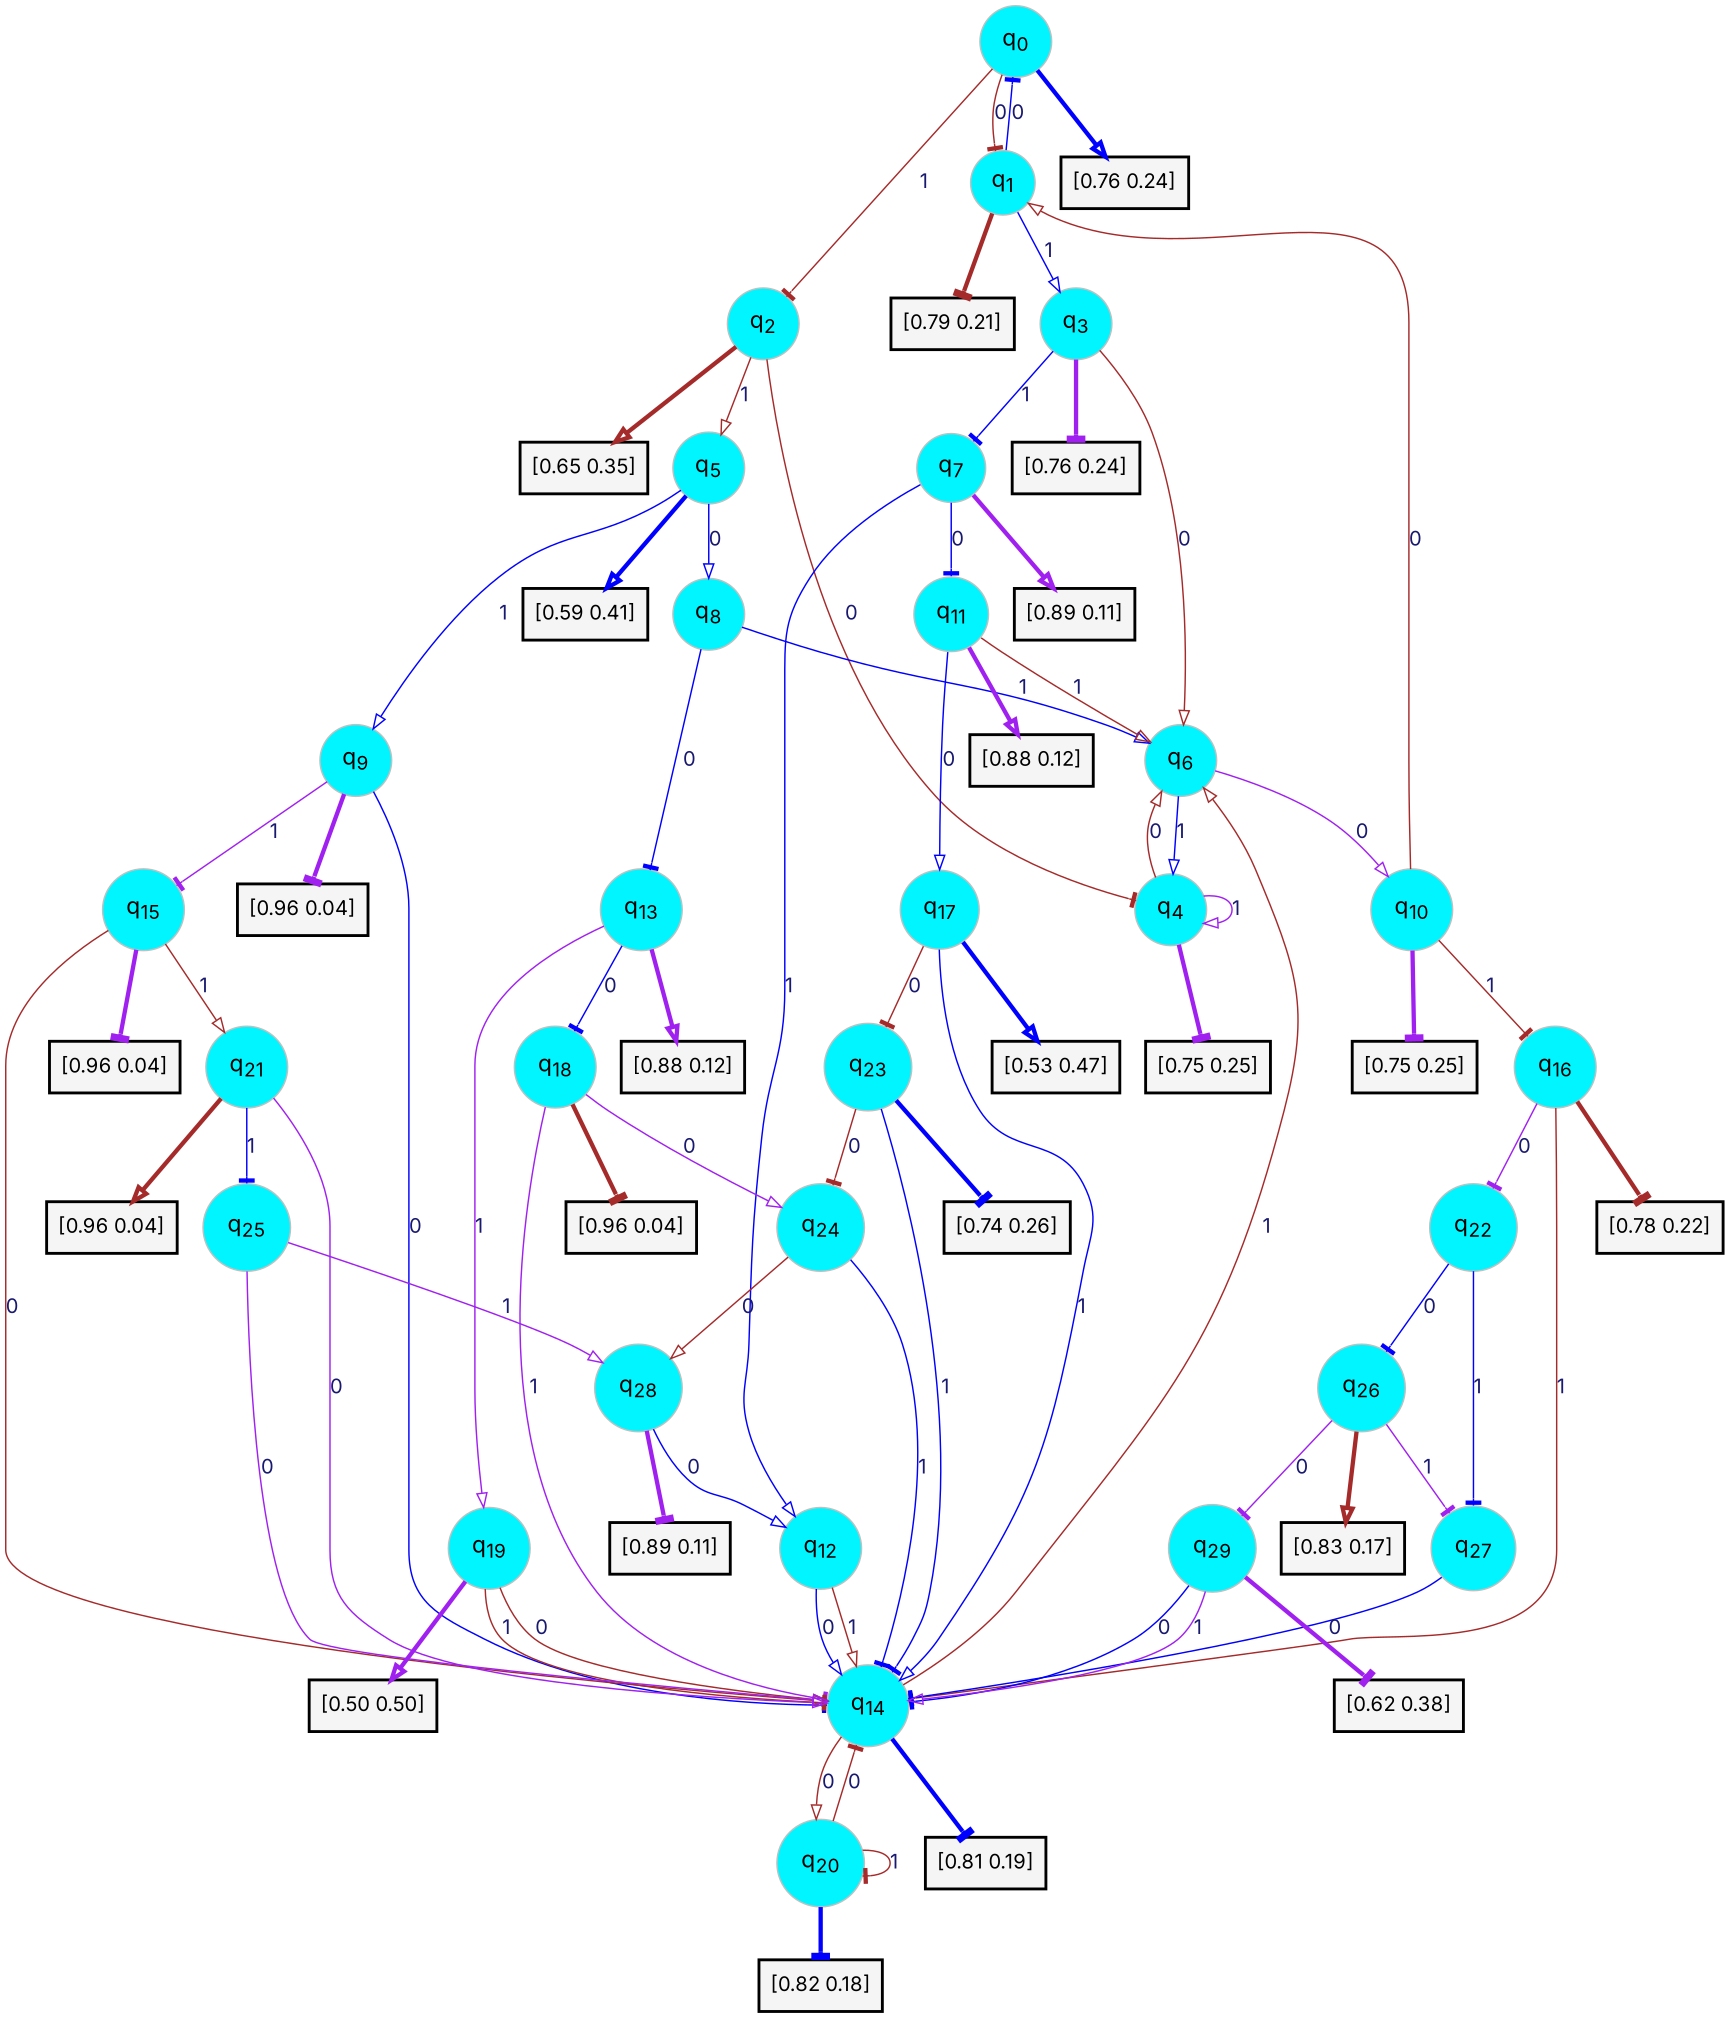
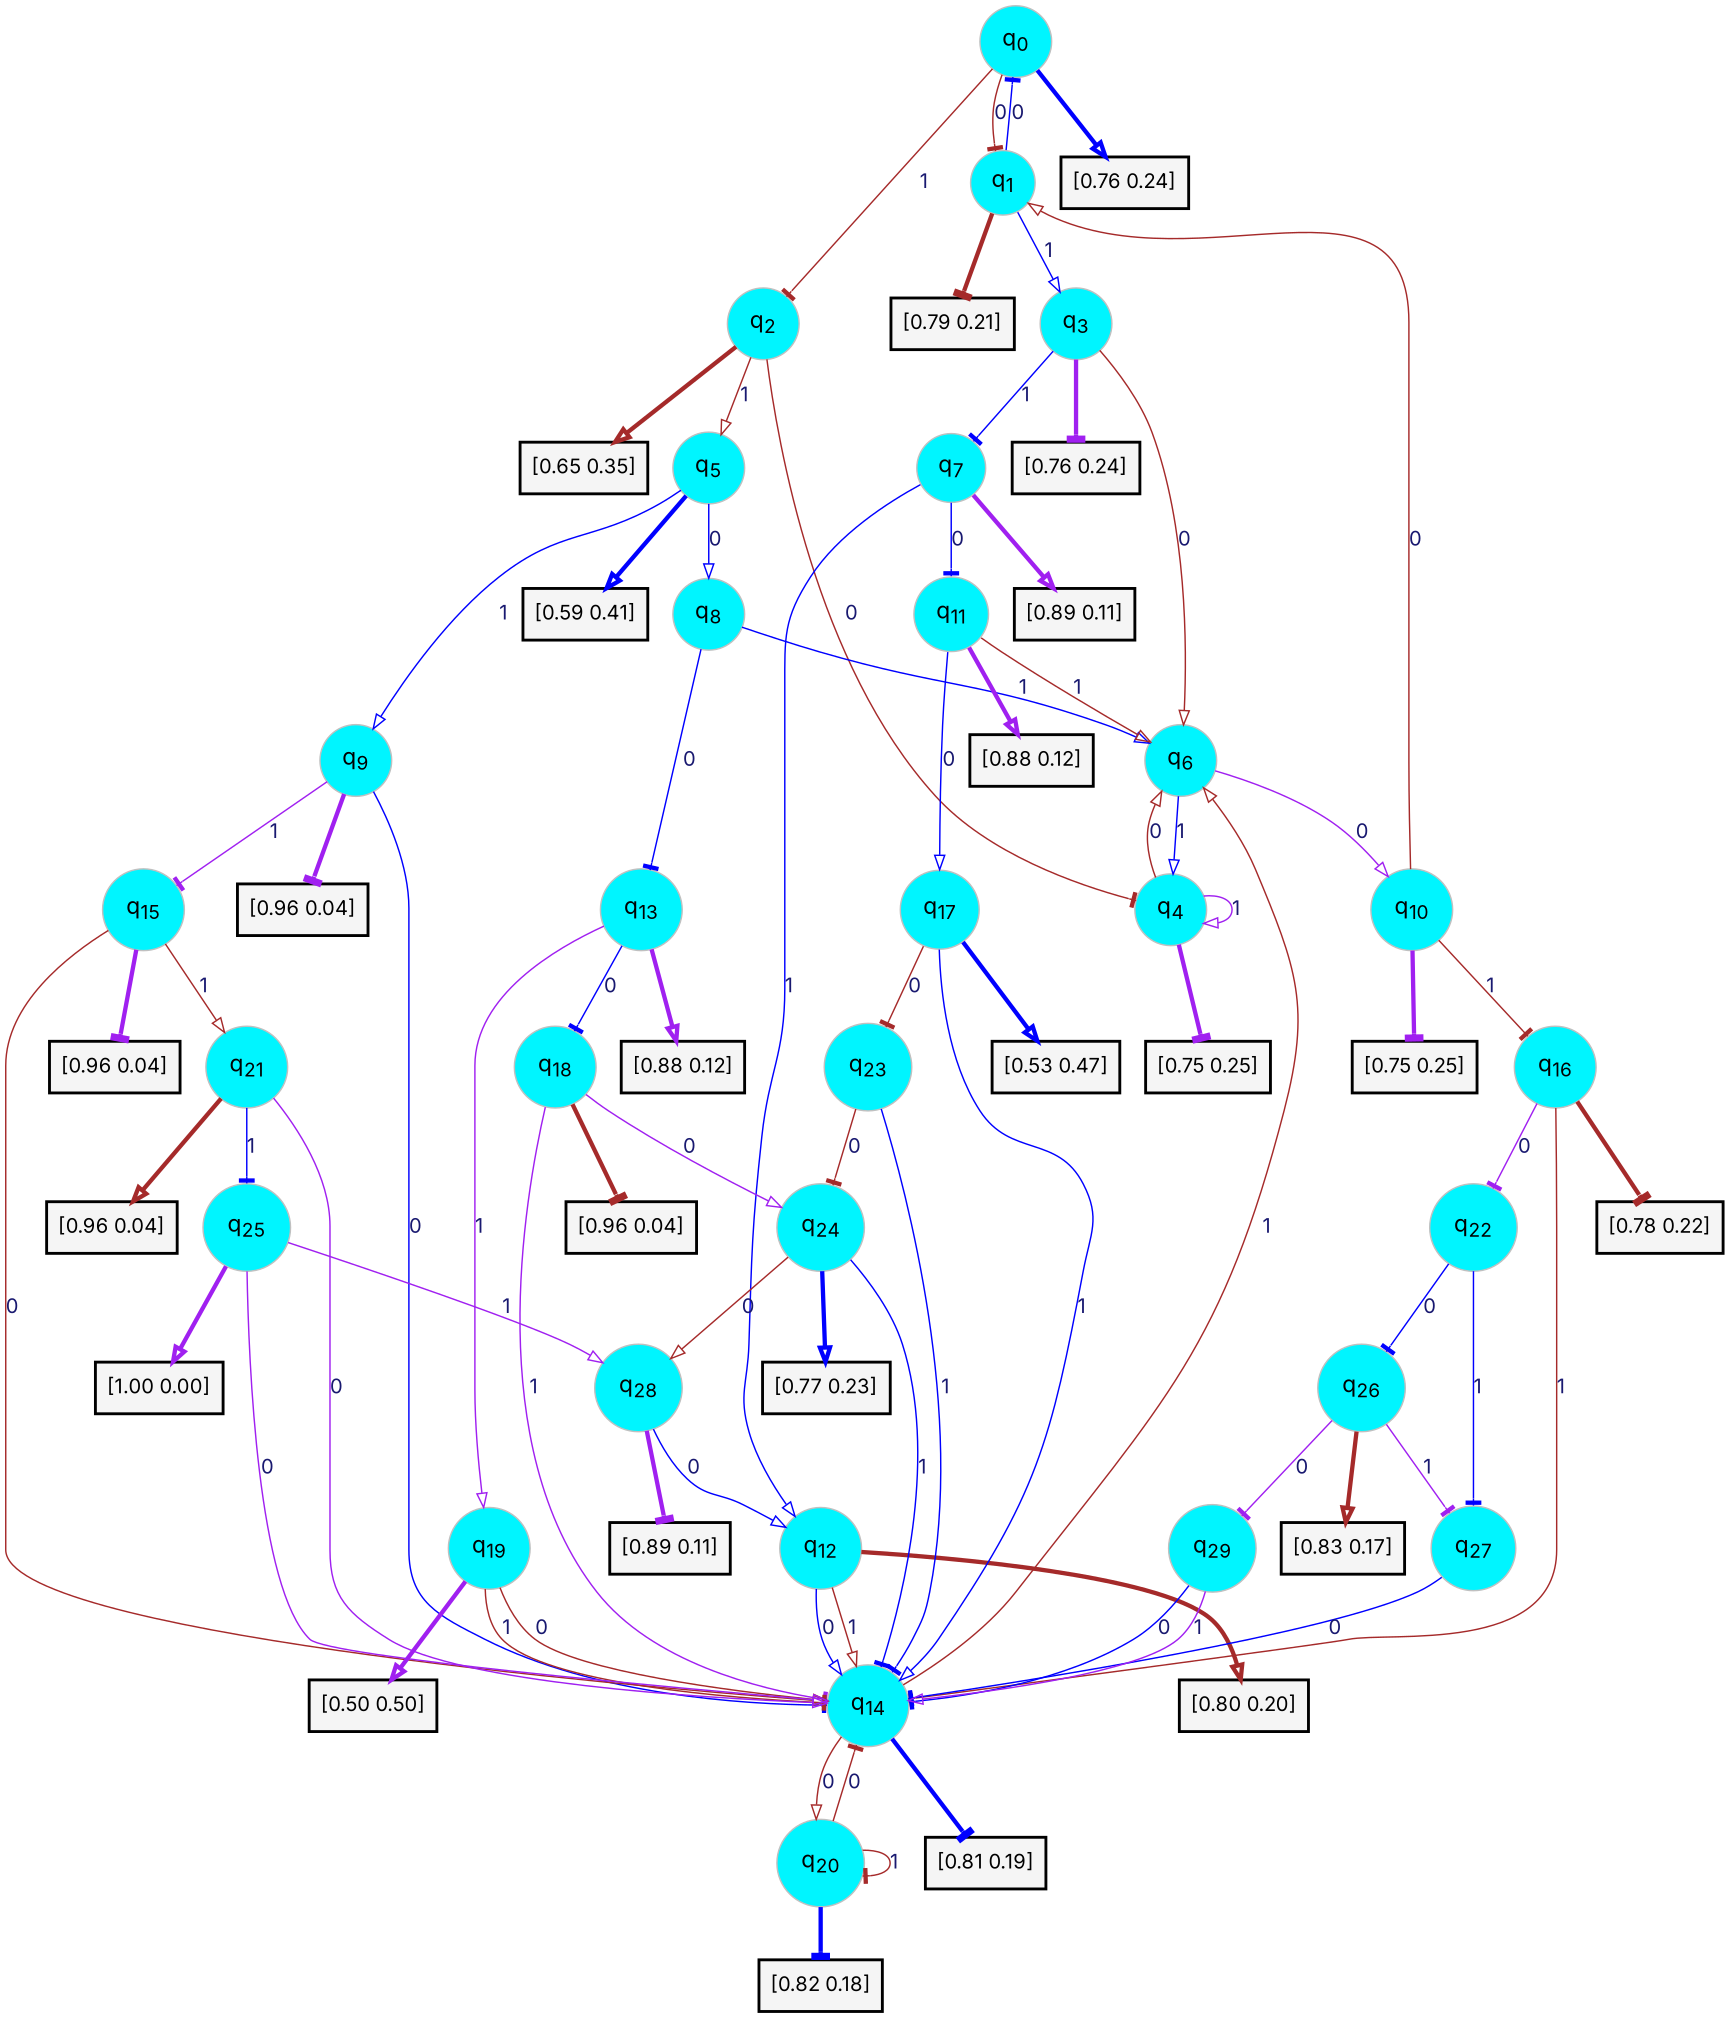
(1007, 1228) -> none
none -> (159, 1388)
none -> (826, 1388)
none -> (1244, 1706)
(1399, 1706) -> none
